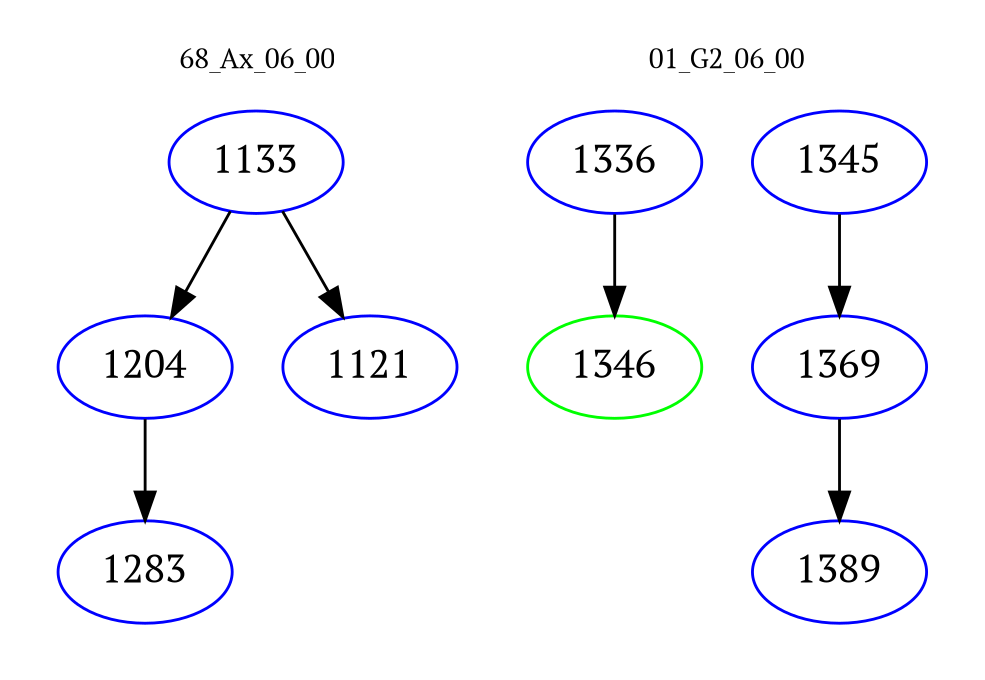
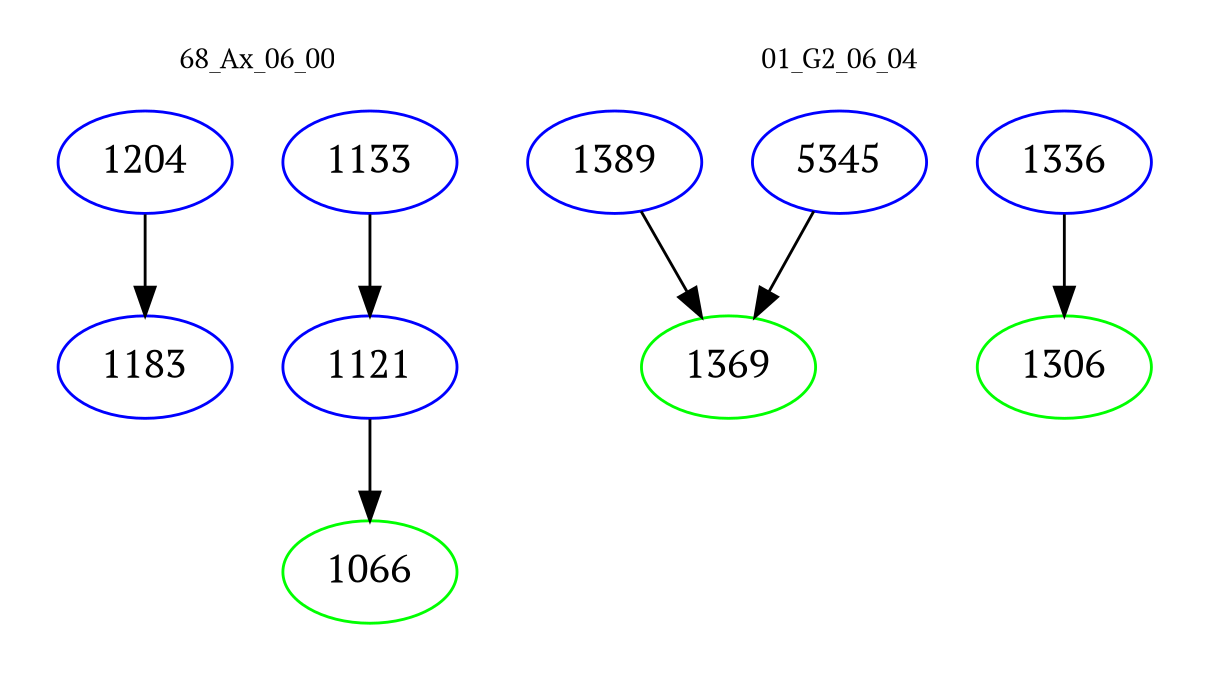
(727, 61) -> (840, 61)
(840, 162) -> (840, 162)
(208, 251) -> none
(615, 367) -> (1064, 367)
(840, 367) -> (729, 367)
(840, 456) -> (664, 251)
(145, 572) -> (145, 367)
none -> (370, 572)
